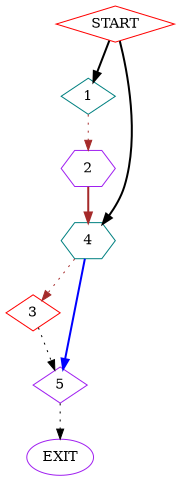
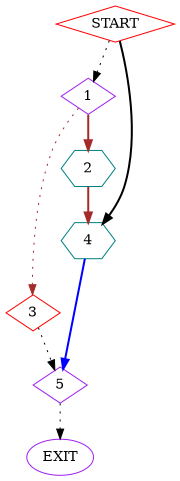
(103, 56) -> (103, 56)
(88, 96) -> (88, 96)
(88, 127) -> (88, 127)
(88, 168) -> (88, 168)
(61, 276) -> (41, 192)
